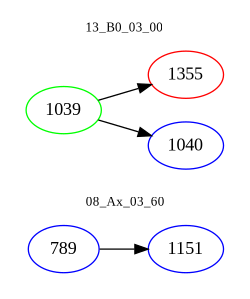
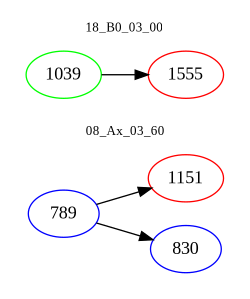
(125, 28) -> (125, 28)
(186, 75) -> (186, 75)
(186, 146) -> none
none -> (186, 249)
(186, 249) -> (186, 178)
